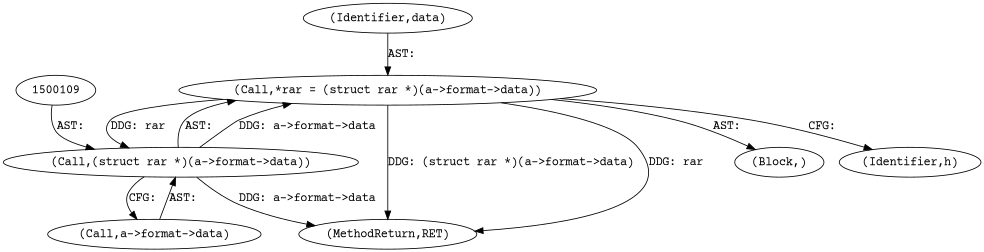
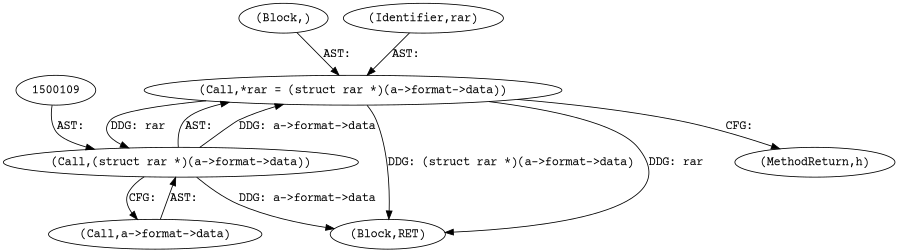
(388, 18) -> (423, 18)
(652, 115) -> (315, 51)
(910, 162) -> (815, 162)
(388, 234) -> (388, 234)
